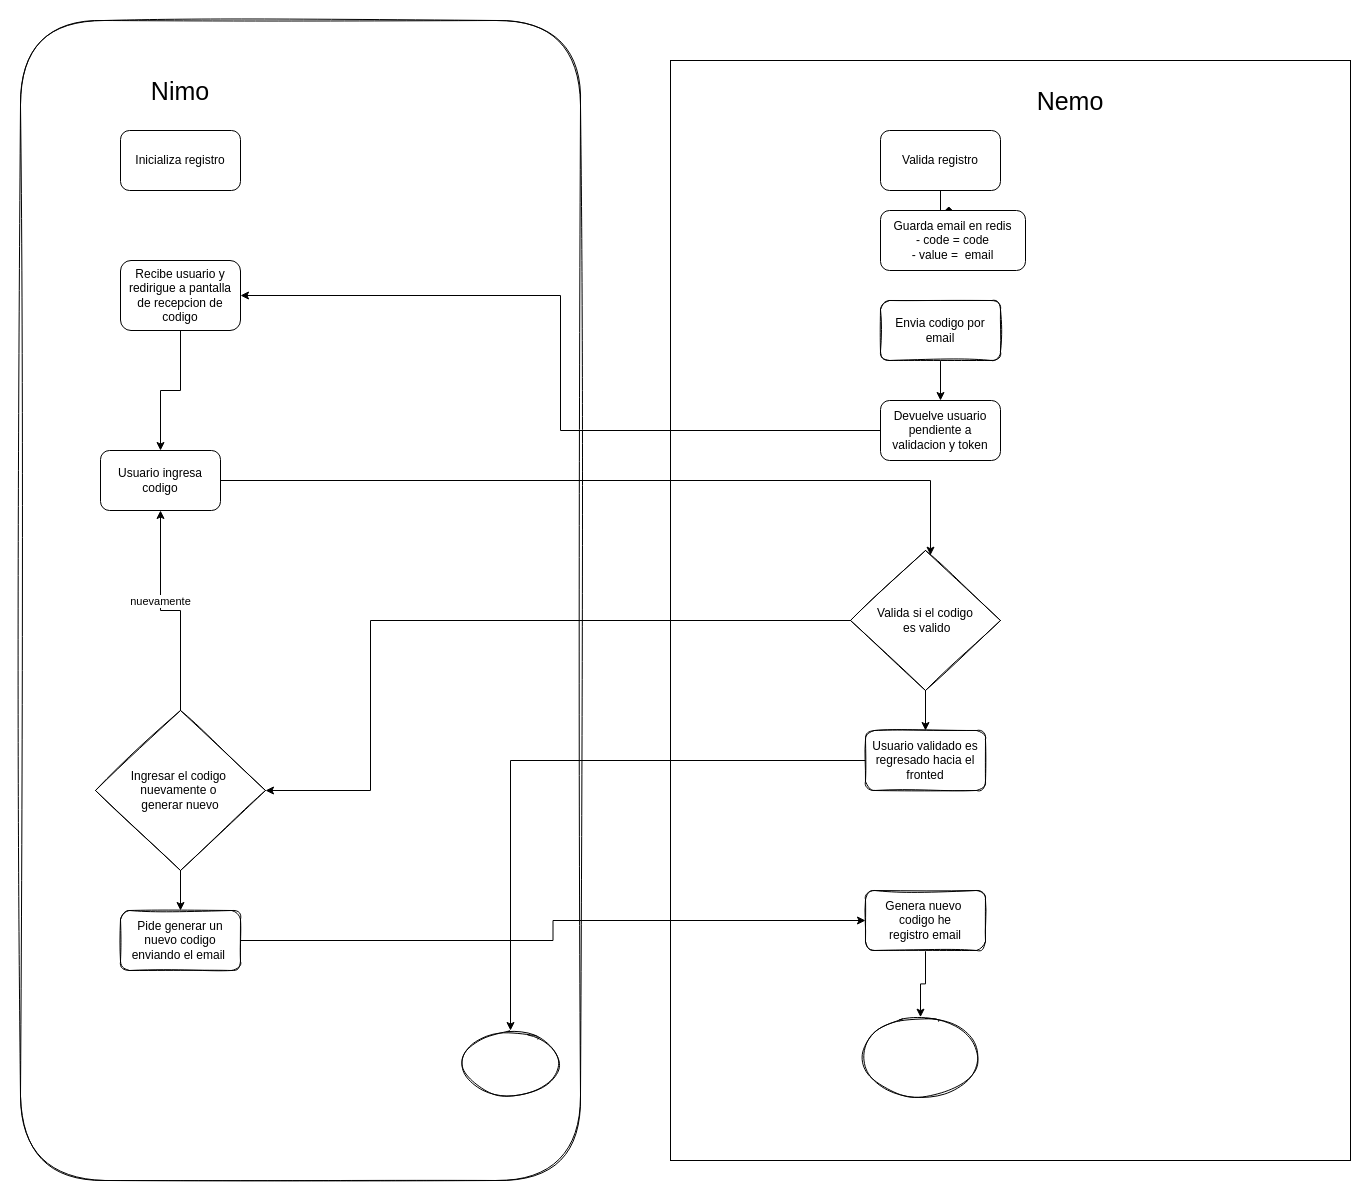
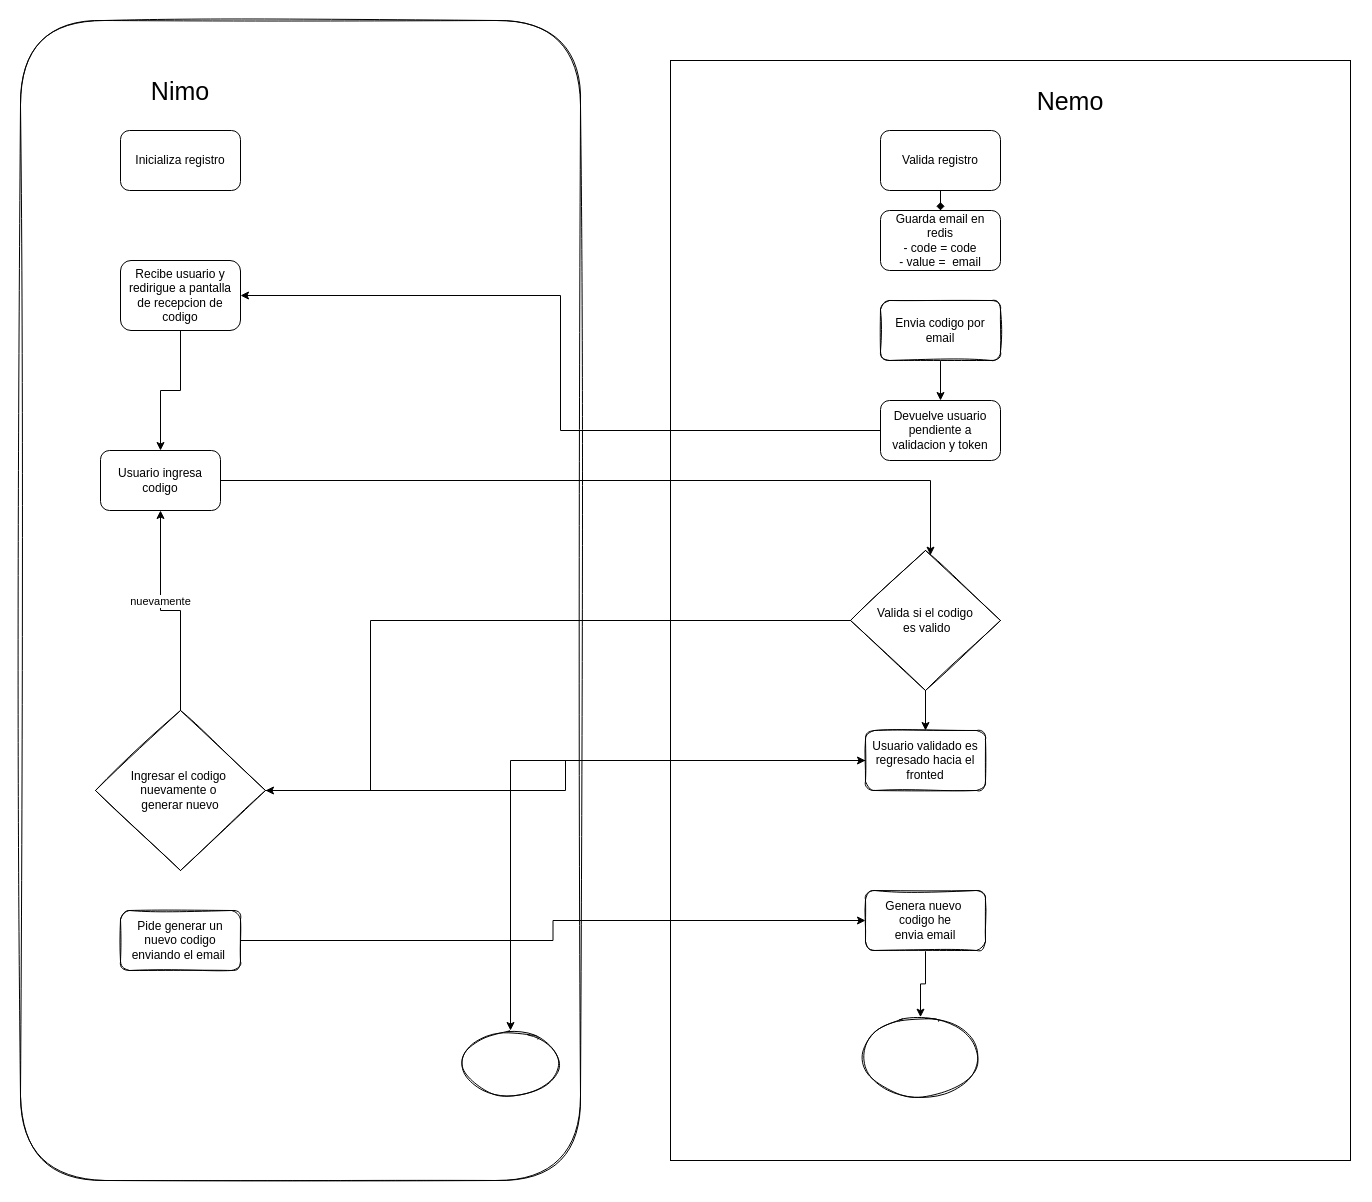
(953, 241) -> (941, 241)
(181, 888) -> (483, 791)
(926, 921) -> (926, 921)
